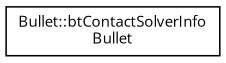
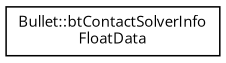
(113, 31) -> (113, 31)
